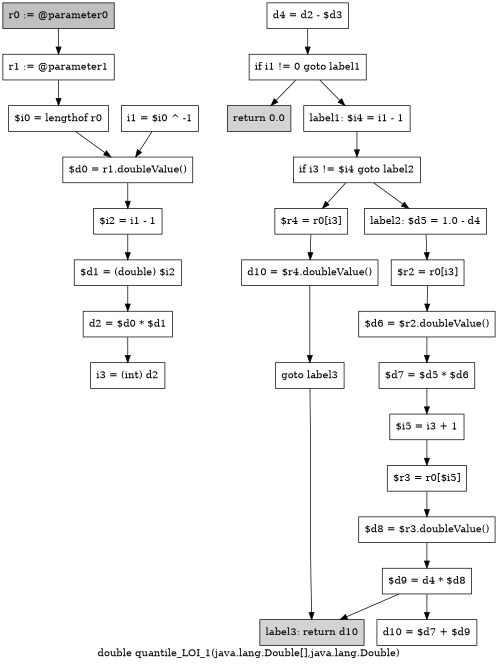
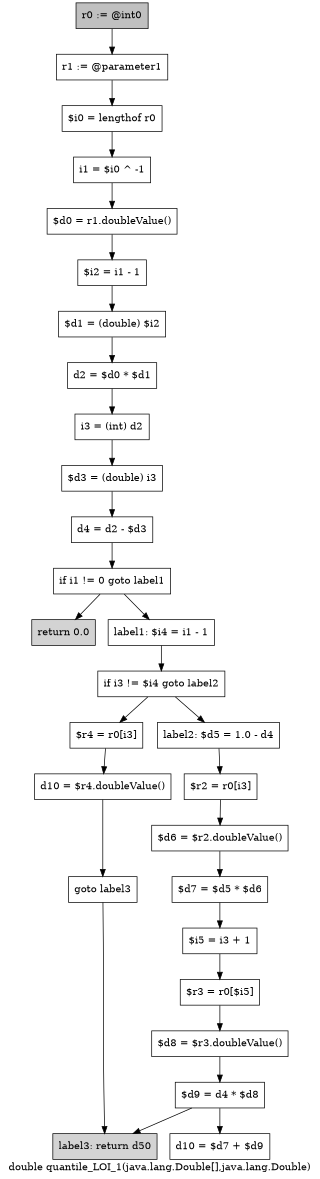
(59, 16) -> (112, 16)
(90, 142) -> (112, 141)
none -> (112, 478)
(312, 633) -> (105, 1147)
